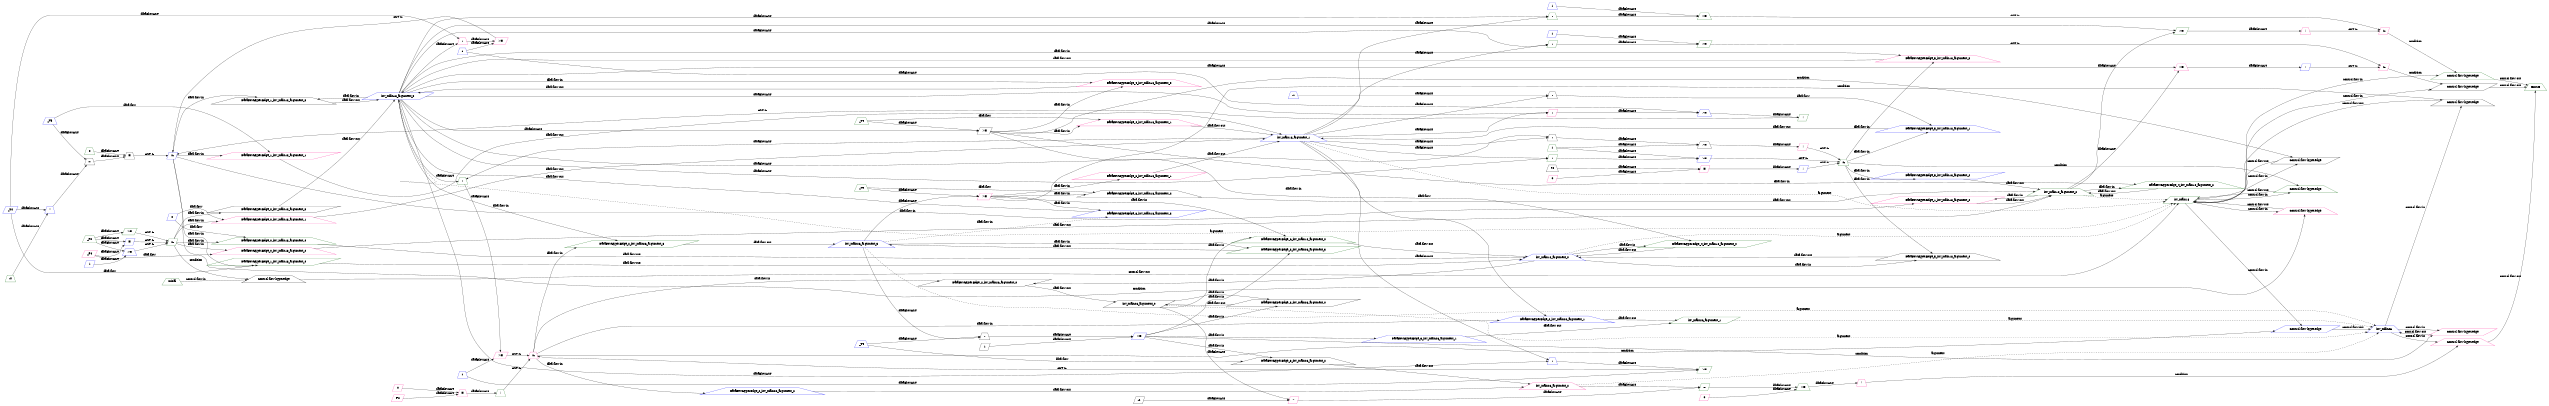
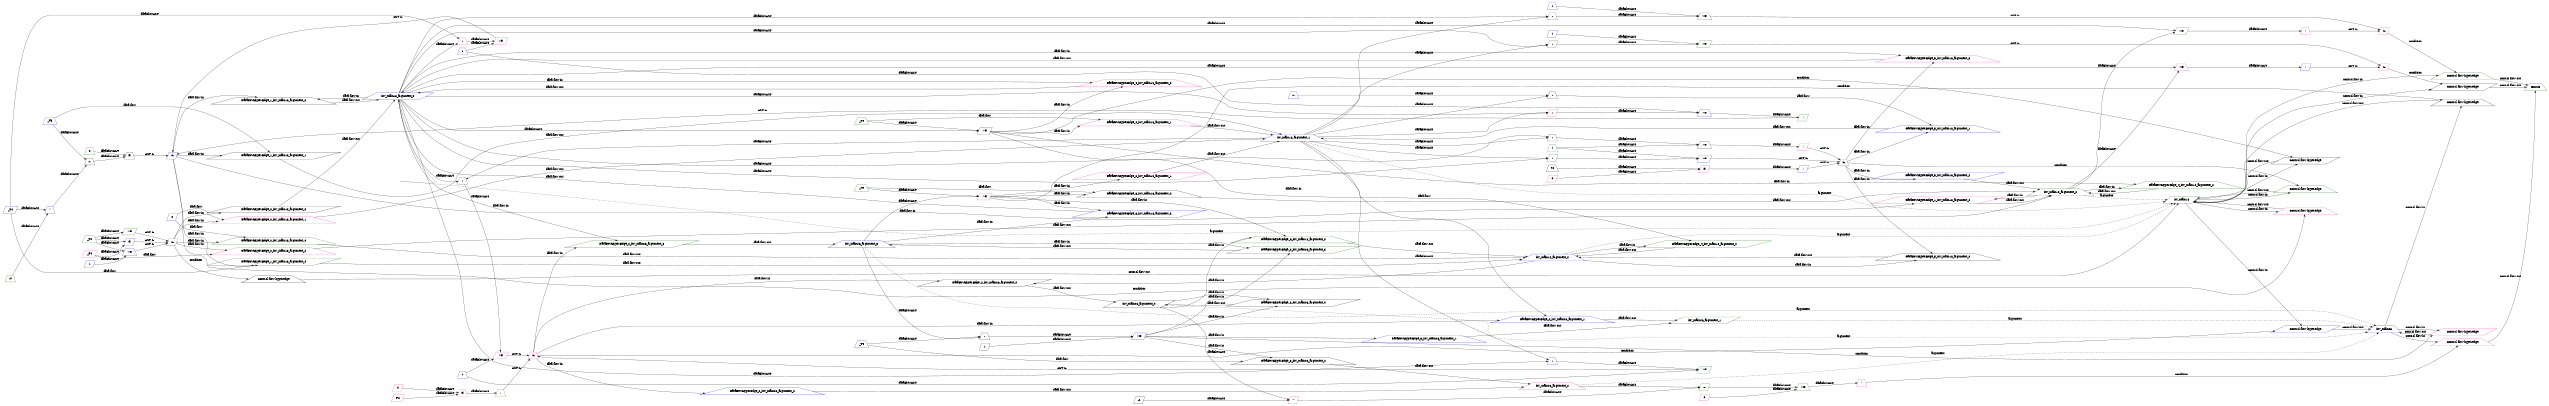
(274, 156) -> (274, 156)
(989, 230) -> (989, 230)
(172, 282) -> none
